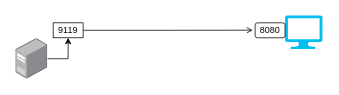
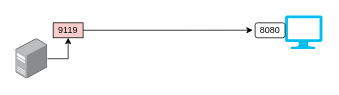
(68, 30) -> (68, 30)
(248, 30) -> (246, 30)
